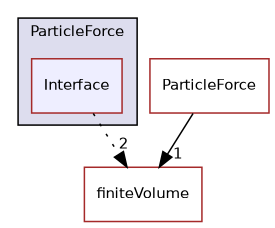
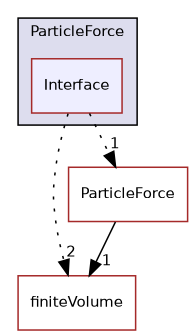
none -> (100, 134)
